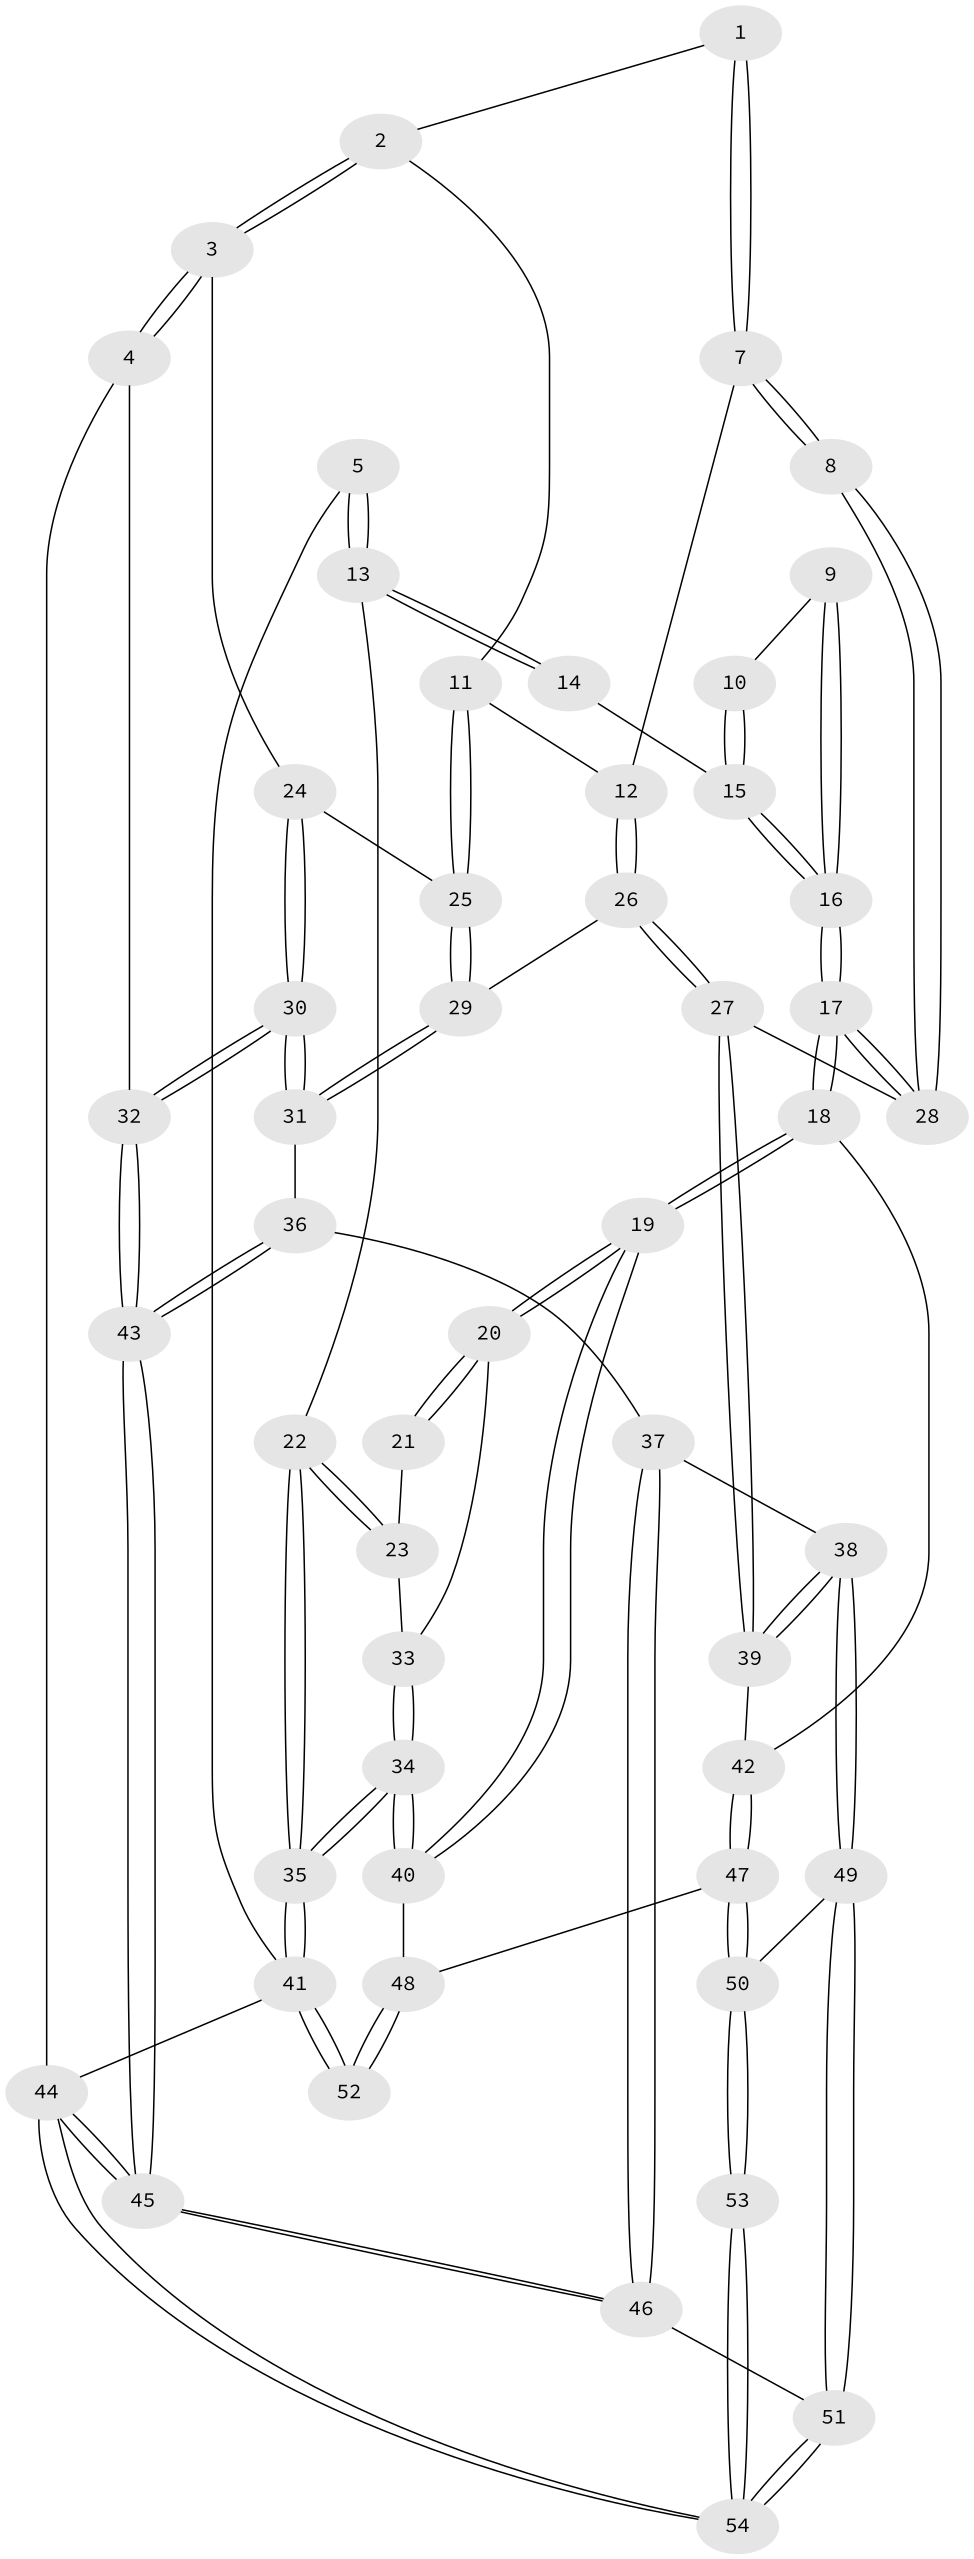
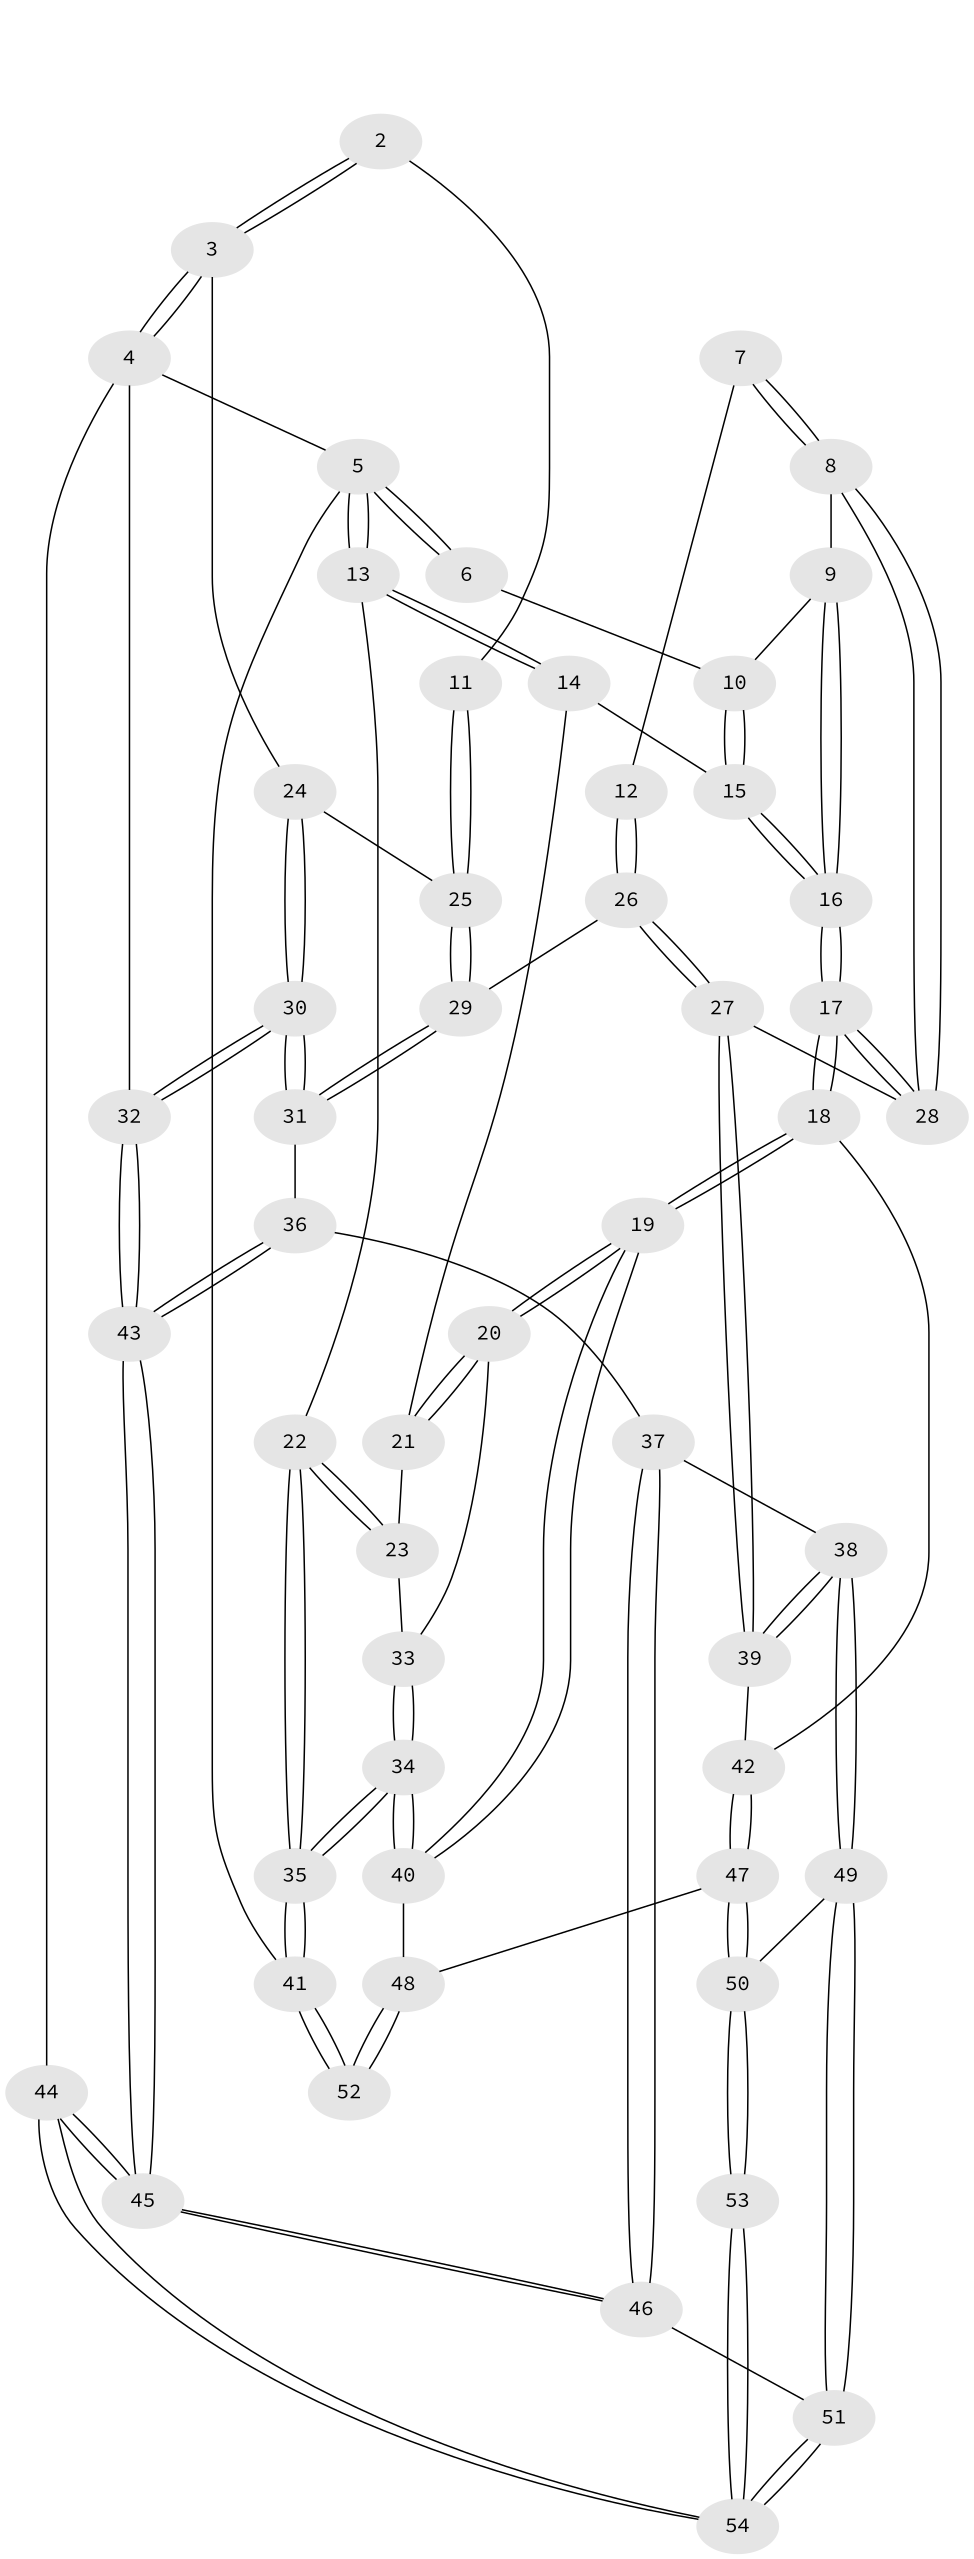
(741, 33) -> none
none -> (244, 413)
none -> (831, 521)
none -> (467, 575)
(544, 738) -> none
none -> (507, 1067)
(171, 2039) -> none
